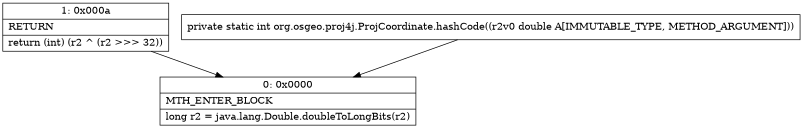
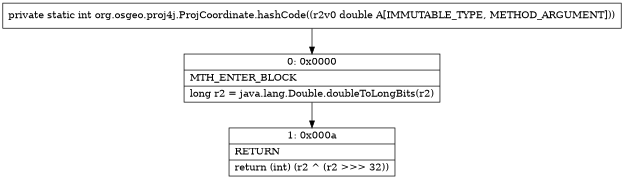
(184, 63) -> (312, 112)
